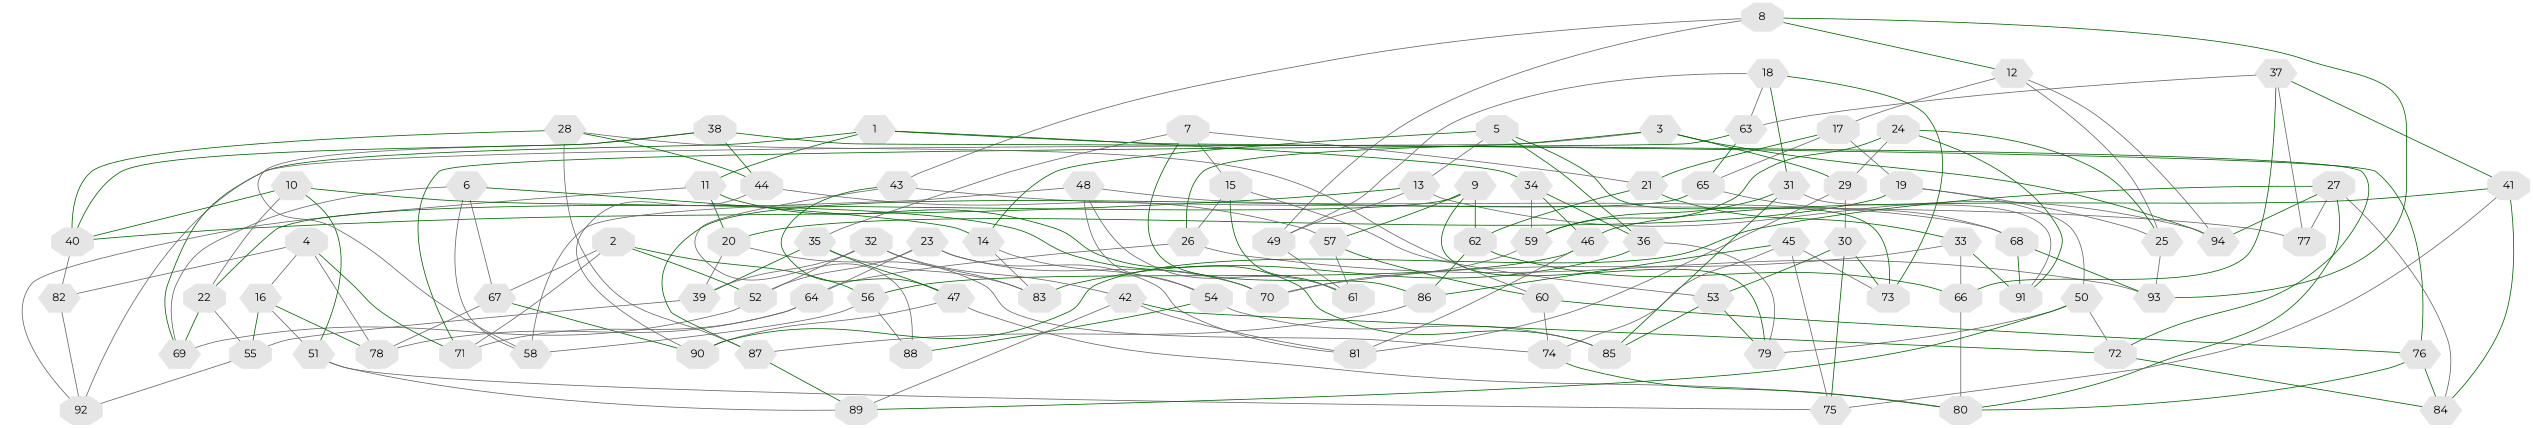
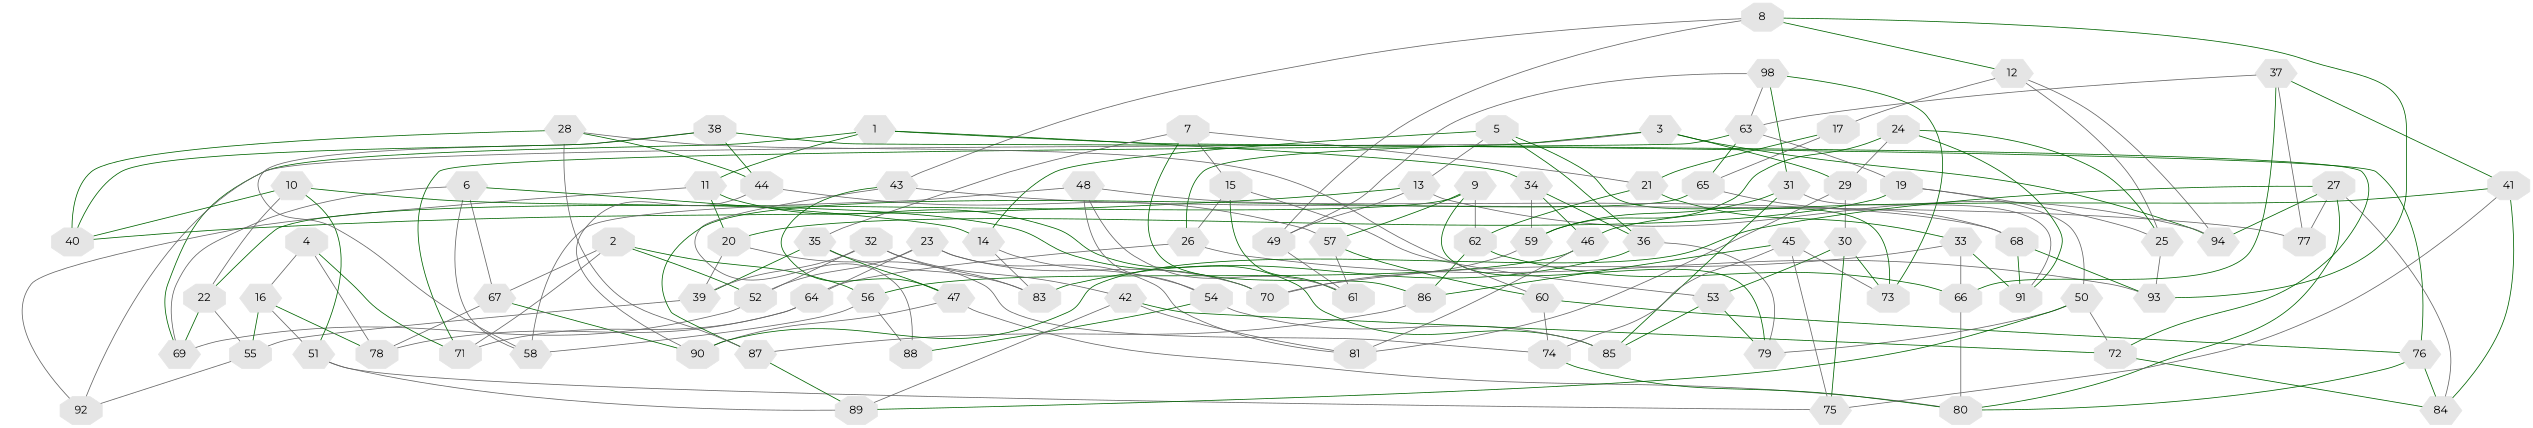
(1768, 73) -> (1768, 73)
(1870, 158) -> (1825, 154)
(1475, 214) -> (1475, 214)
(59, 298) -> none
